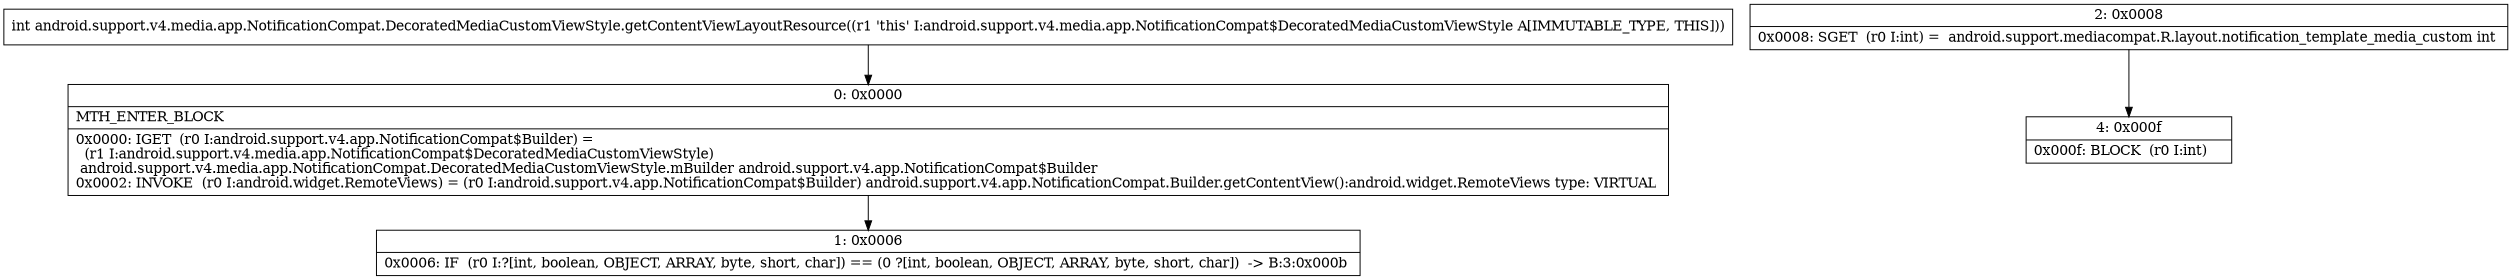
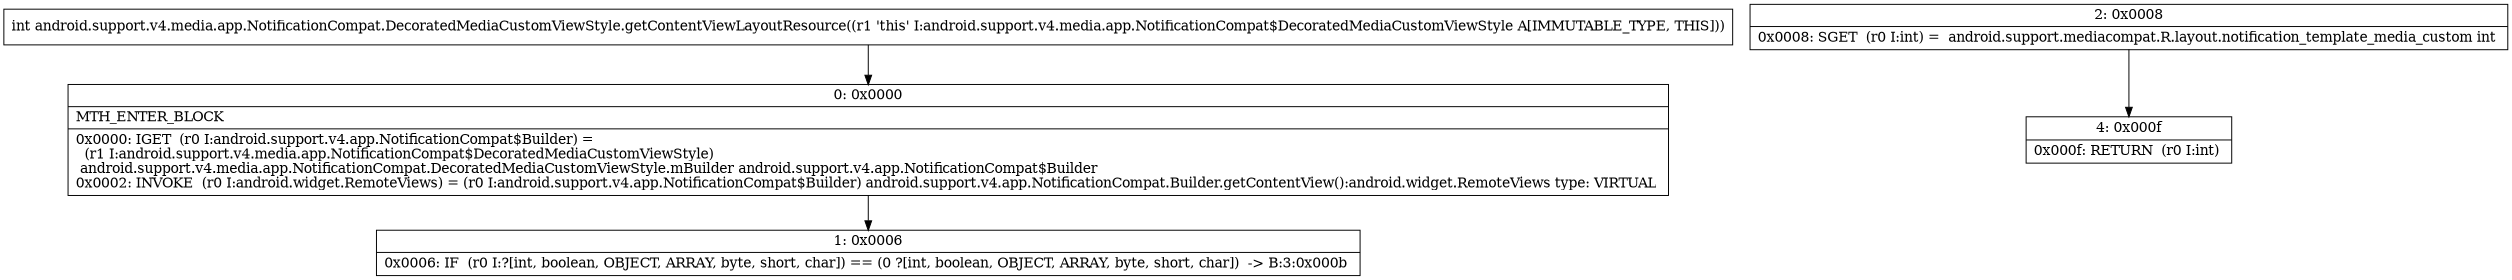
(2123, 151) -> (2129, 151)
